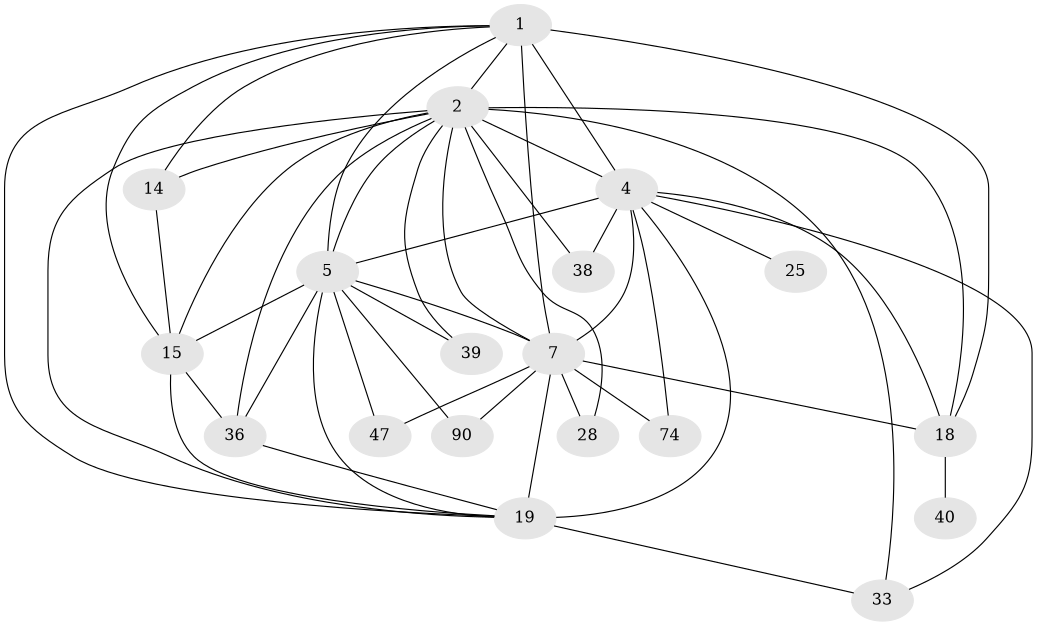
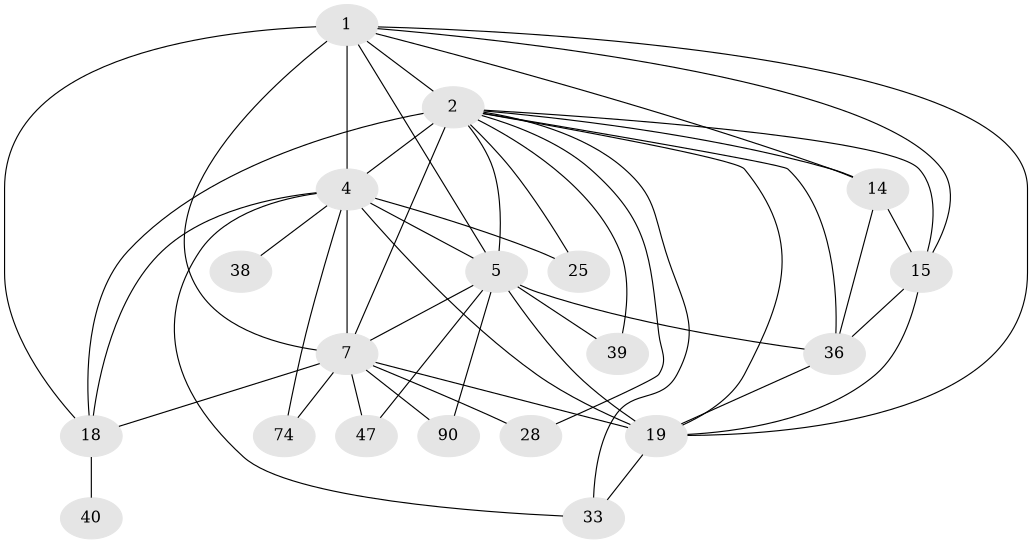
(521, 190) -> (524, 185)
none -> (856, 272)
(250, 313) -> none
